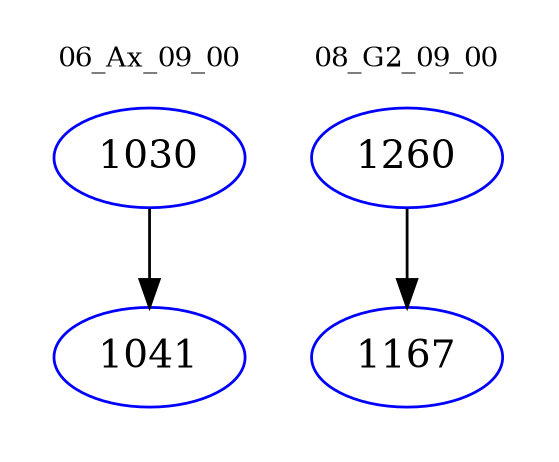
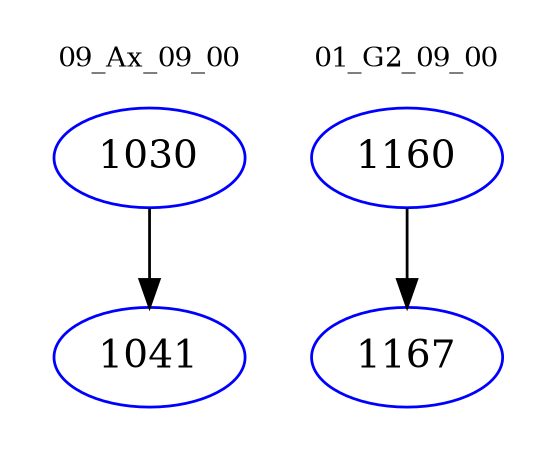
(150, 60) -> (150, 60)
(407, 60) -> (407, 60)
(407, 158) -> (407, 158)
